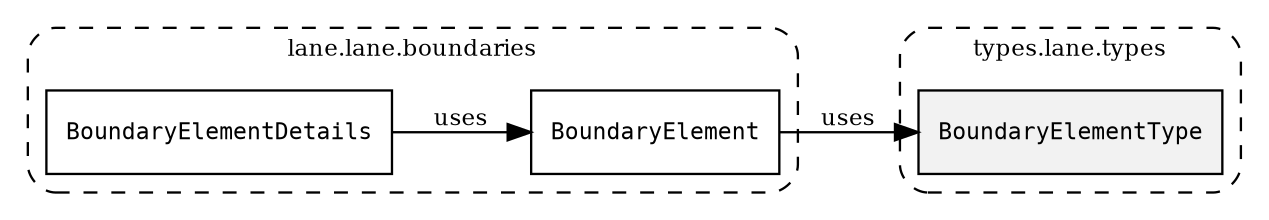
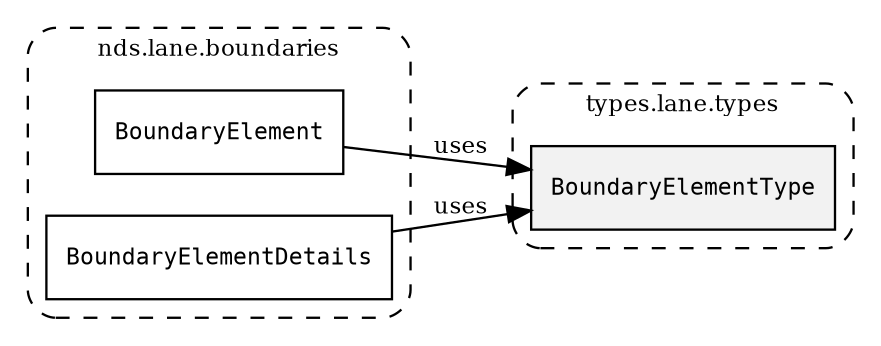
(413, 50) -> (219, 50)
(450, 132) -> (450, 223)
